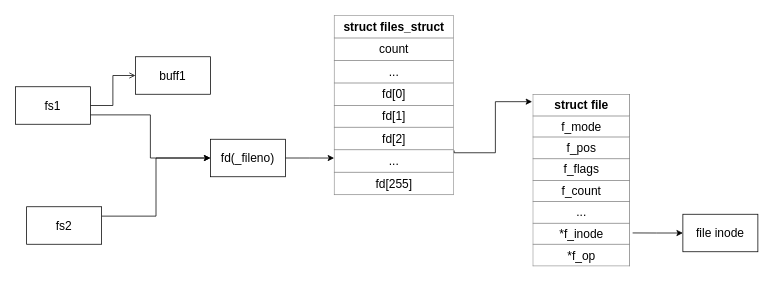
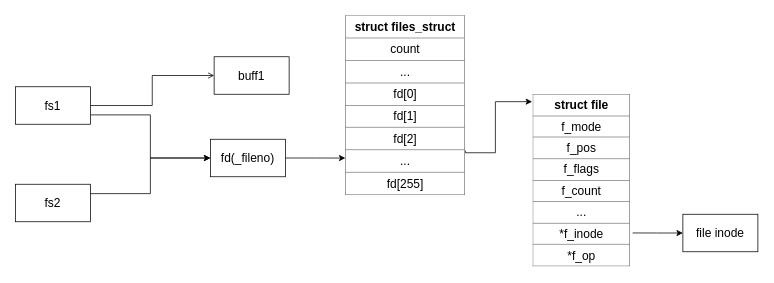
(173, 75) -> (252, 75)
(394, 105) -> (405, 105)
(64, 225) -> (53, 203)
